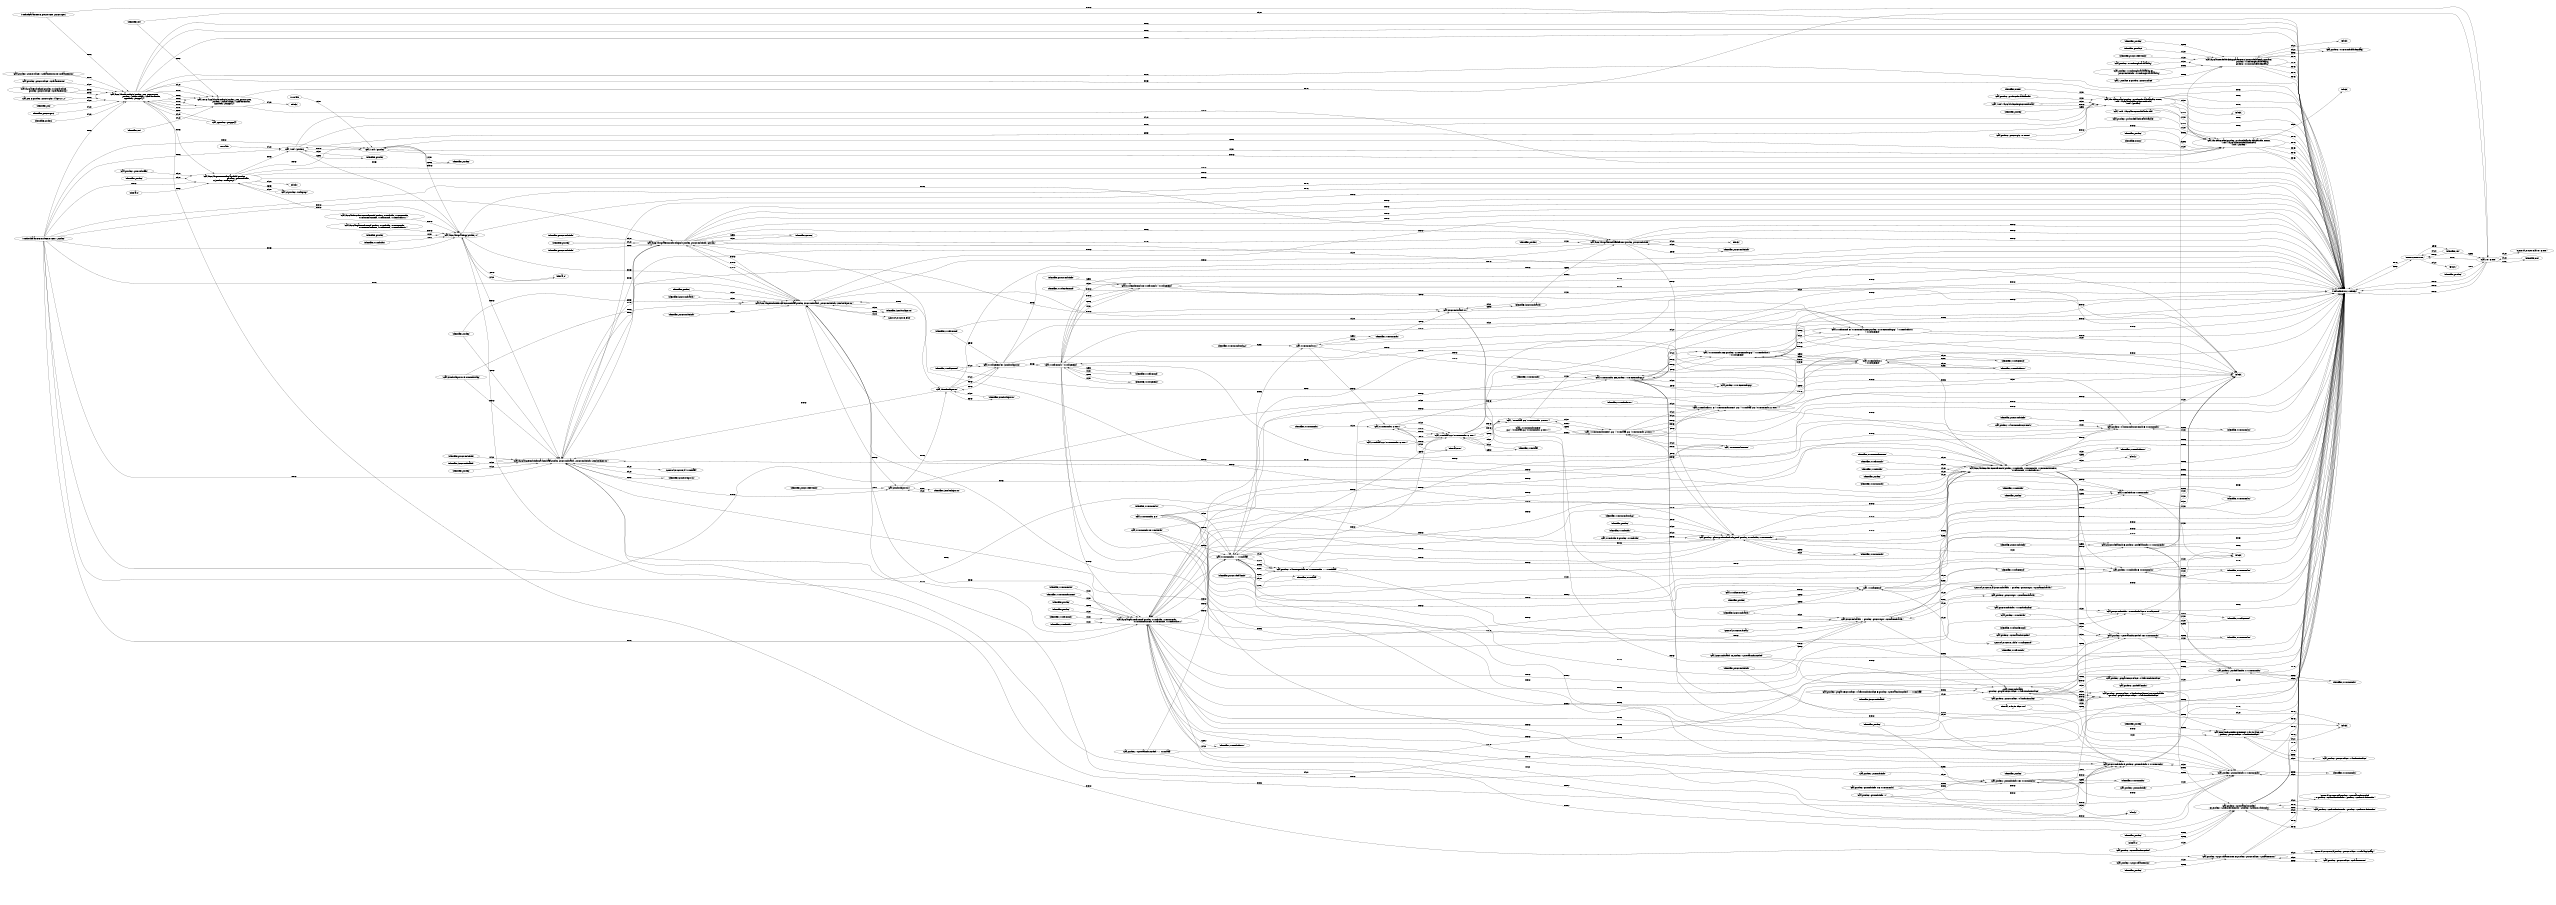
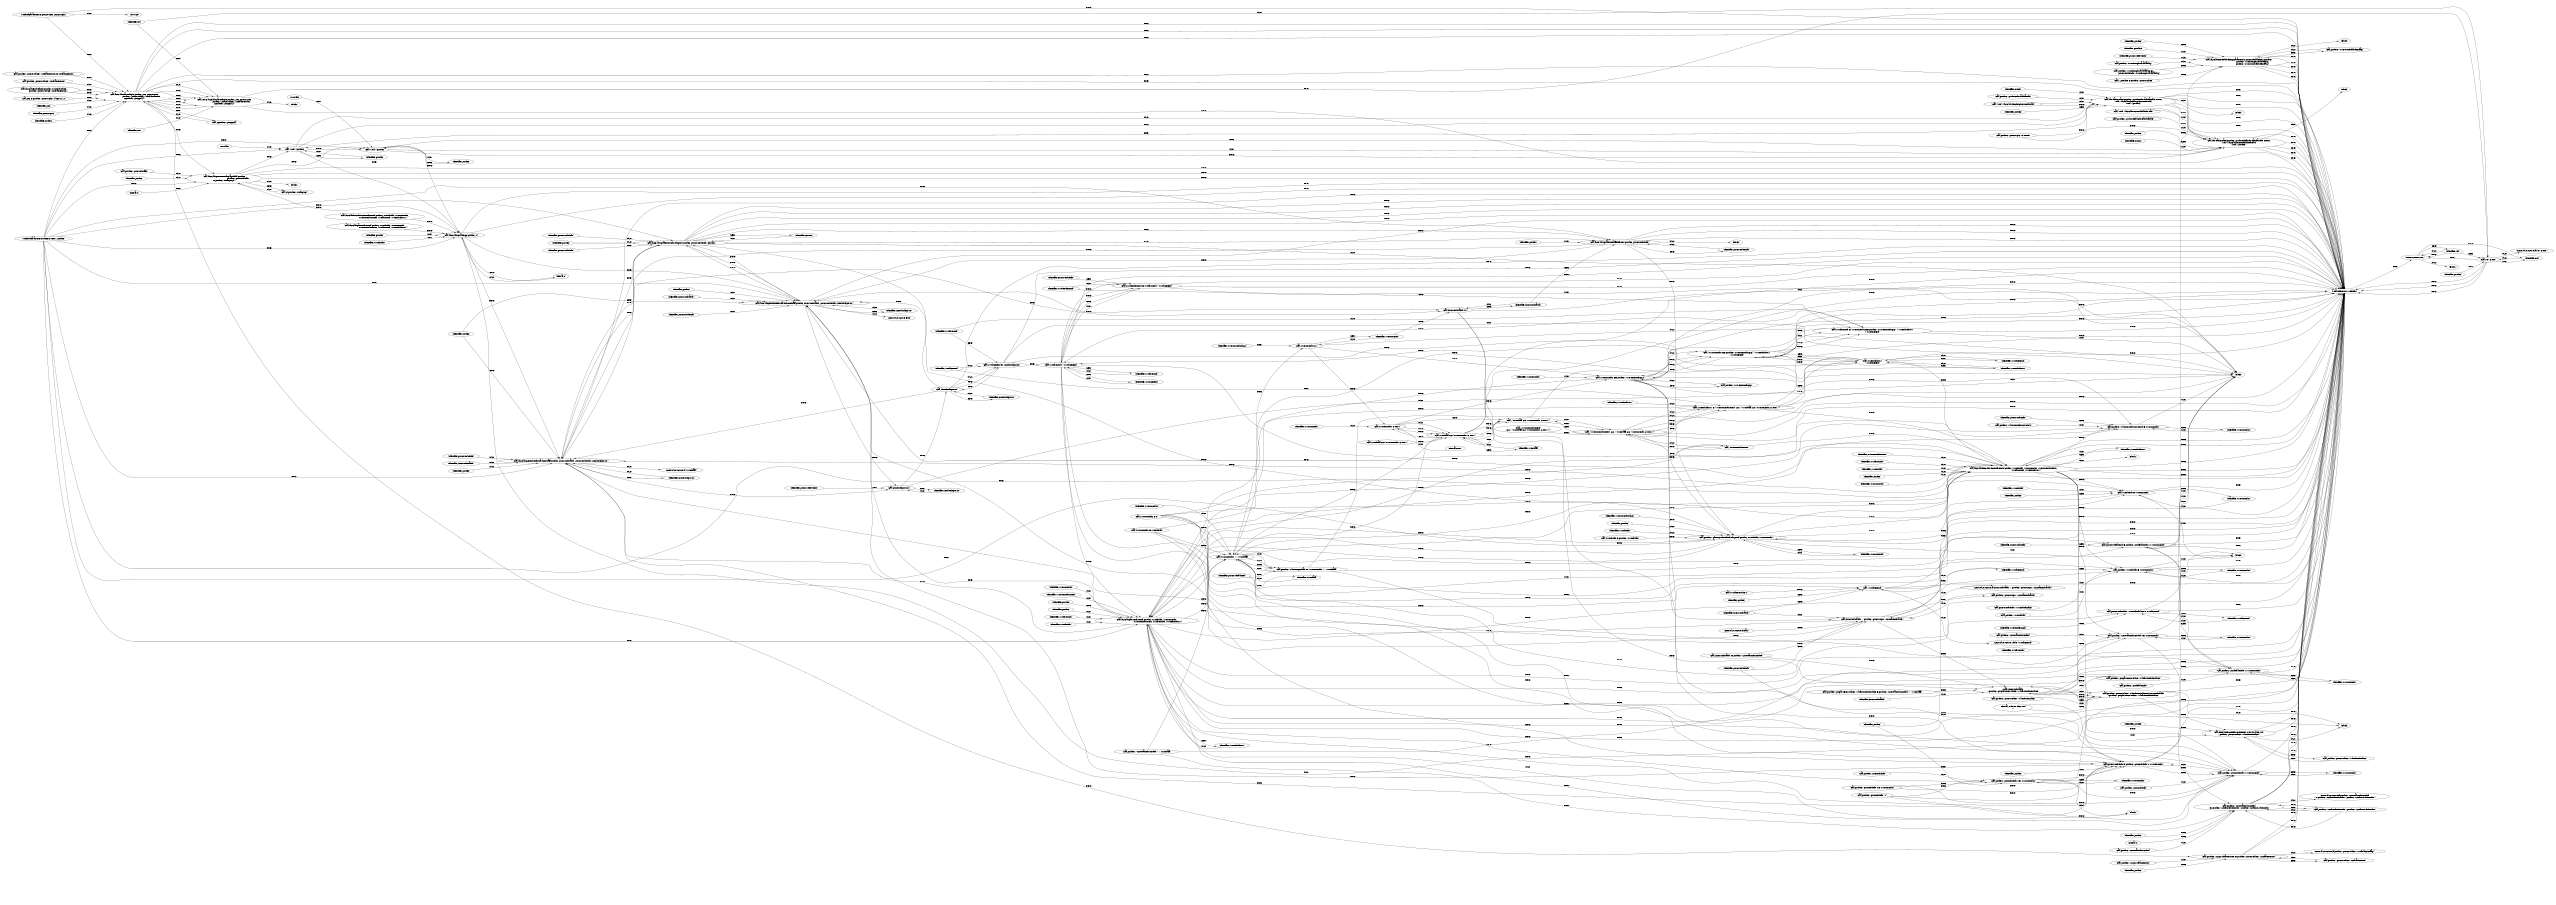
none -> (134, 15)
(2378, 272) -> (2468, 244)
(461, 377) -> none
(1416, 450) -> (1448, 419)
(2068, 610) -> (2077, 599)
(2062, 618) -> (2080, 606)
